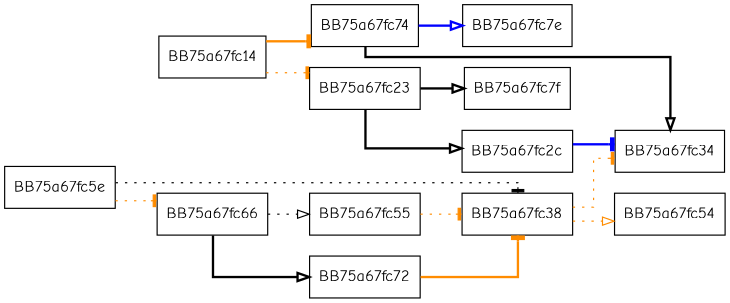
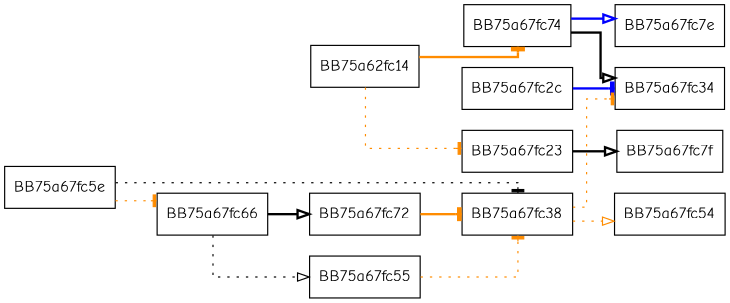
(212, 57) -> (365, 66)
(388, 148) -> none
